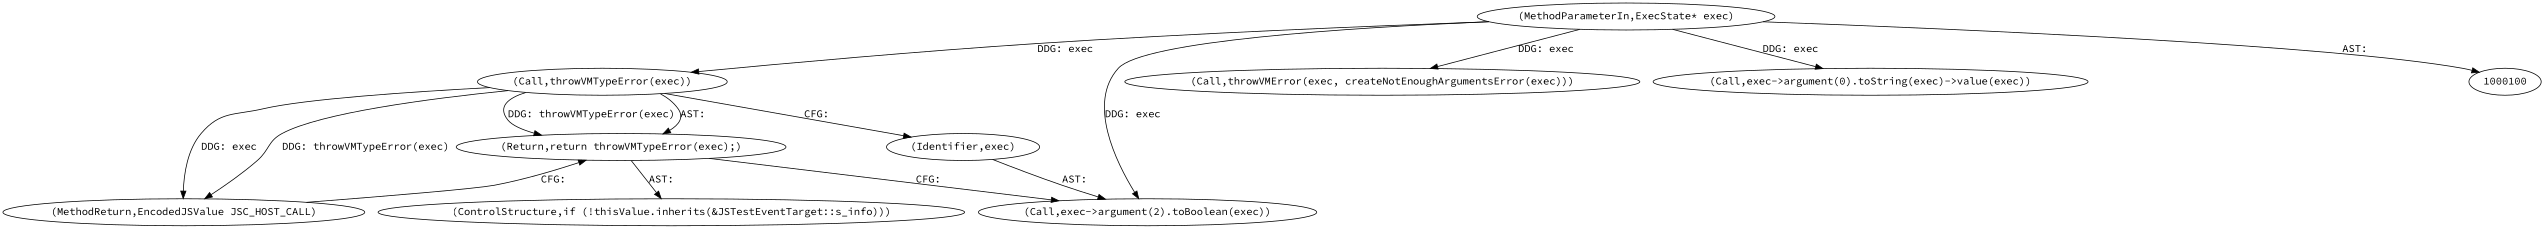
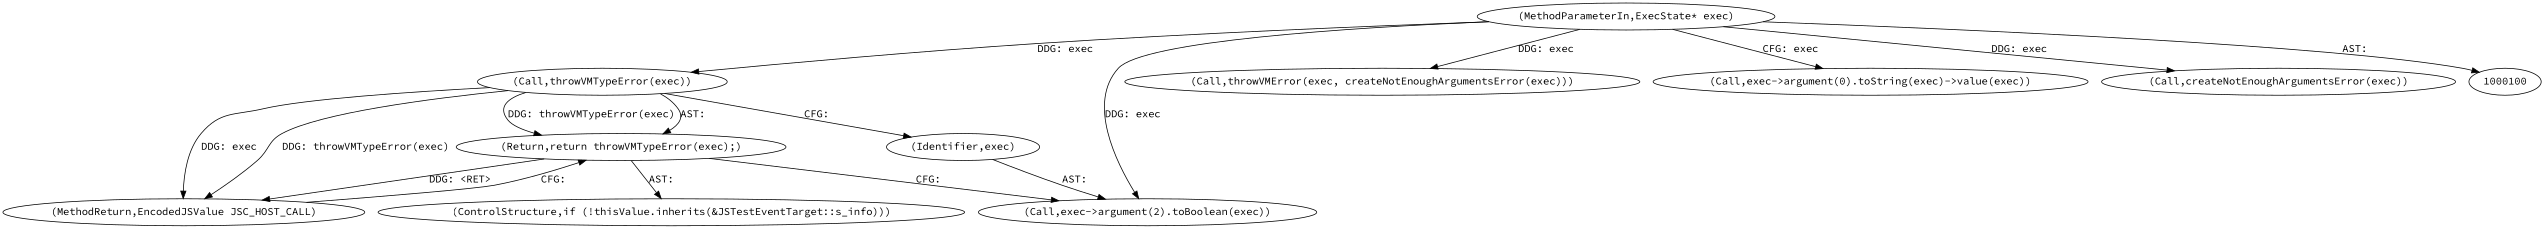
(1791, 49) -> (1791, 49)
none -> (2279, 82)
none -> (407, 179)
